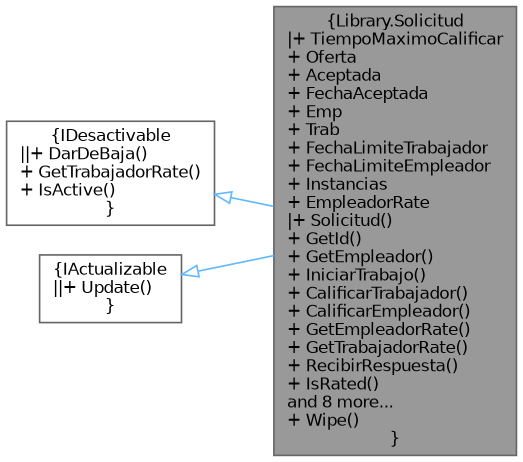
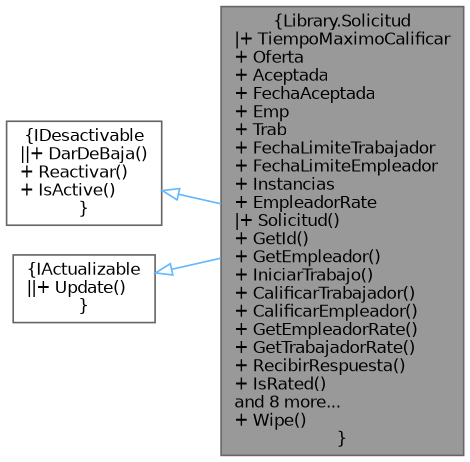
(111, 173) -> (84, 173)
